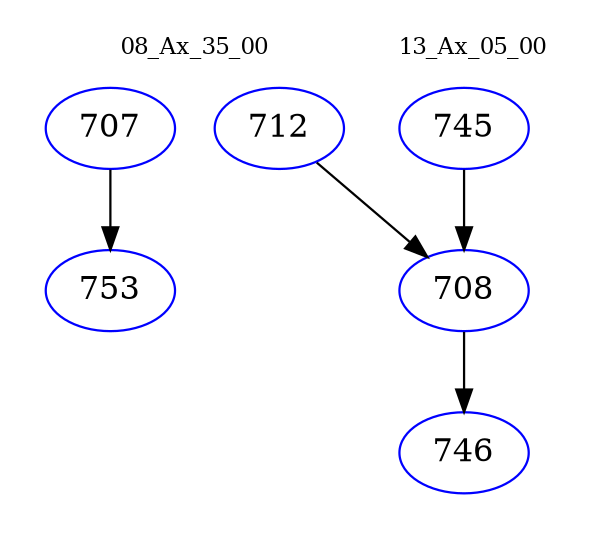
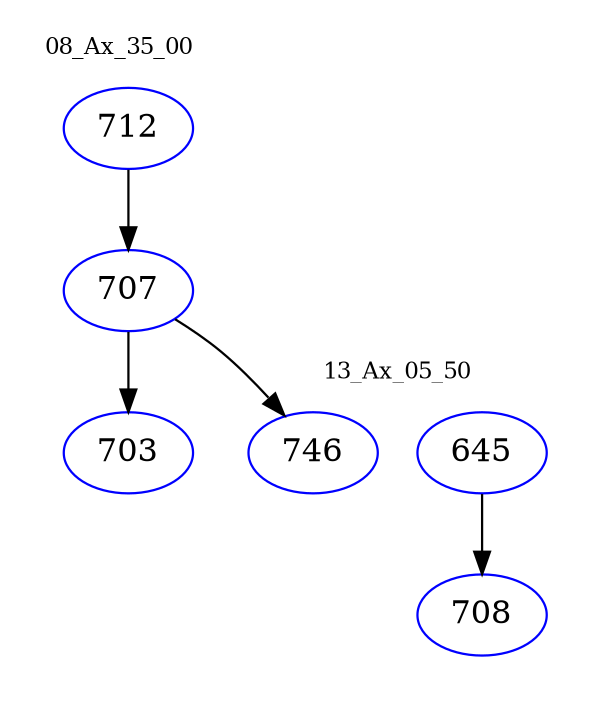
(473, 48) -> (398, 373)
(464, 128) -> (482, 453)
(347, 188) -> (128, 198)
(110, 291) -> (128, 453)
(464, 361) -> (245, 373)
